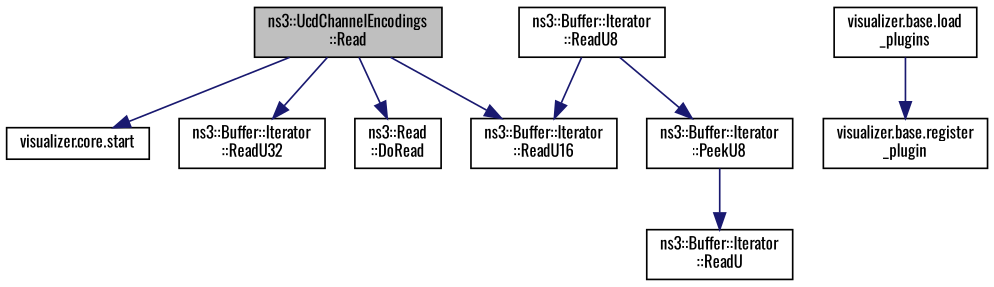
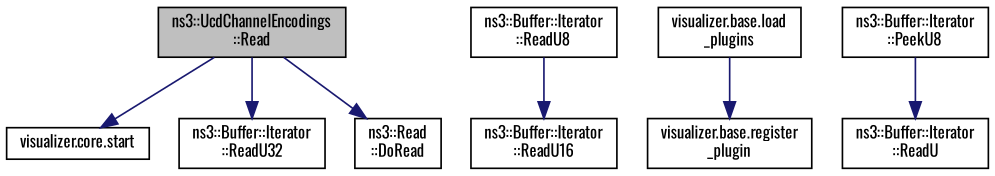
(650, 83) -> none
(439, 84) -> none
